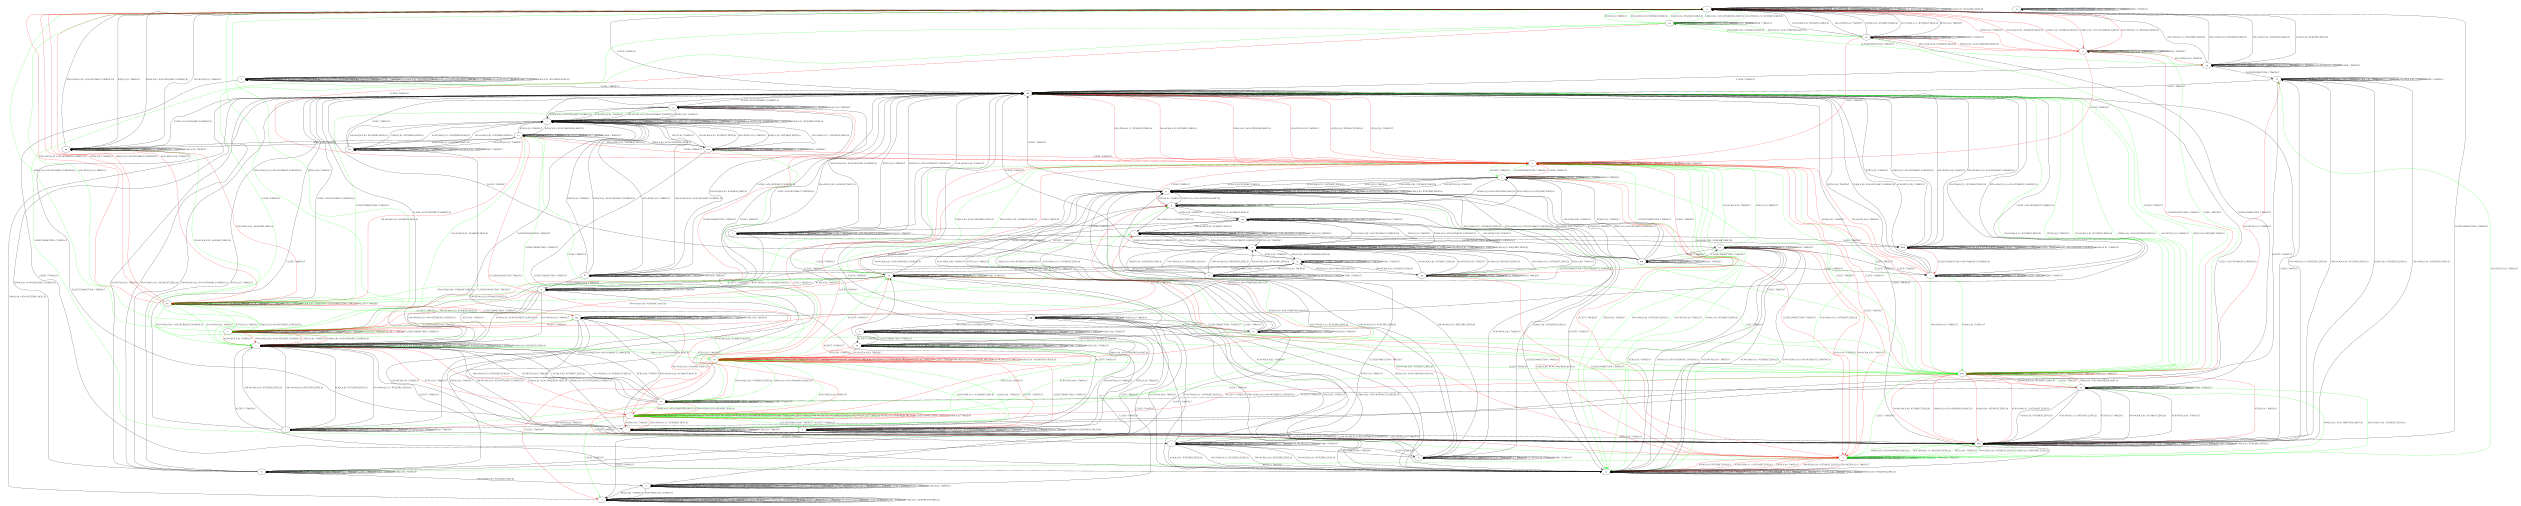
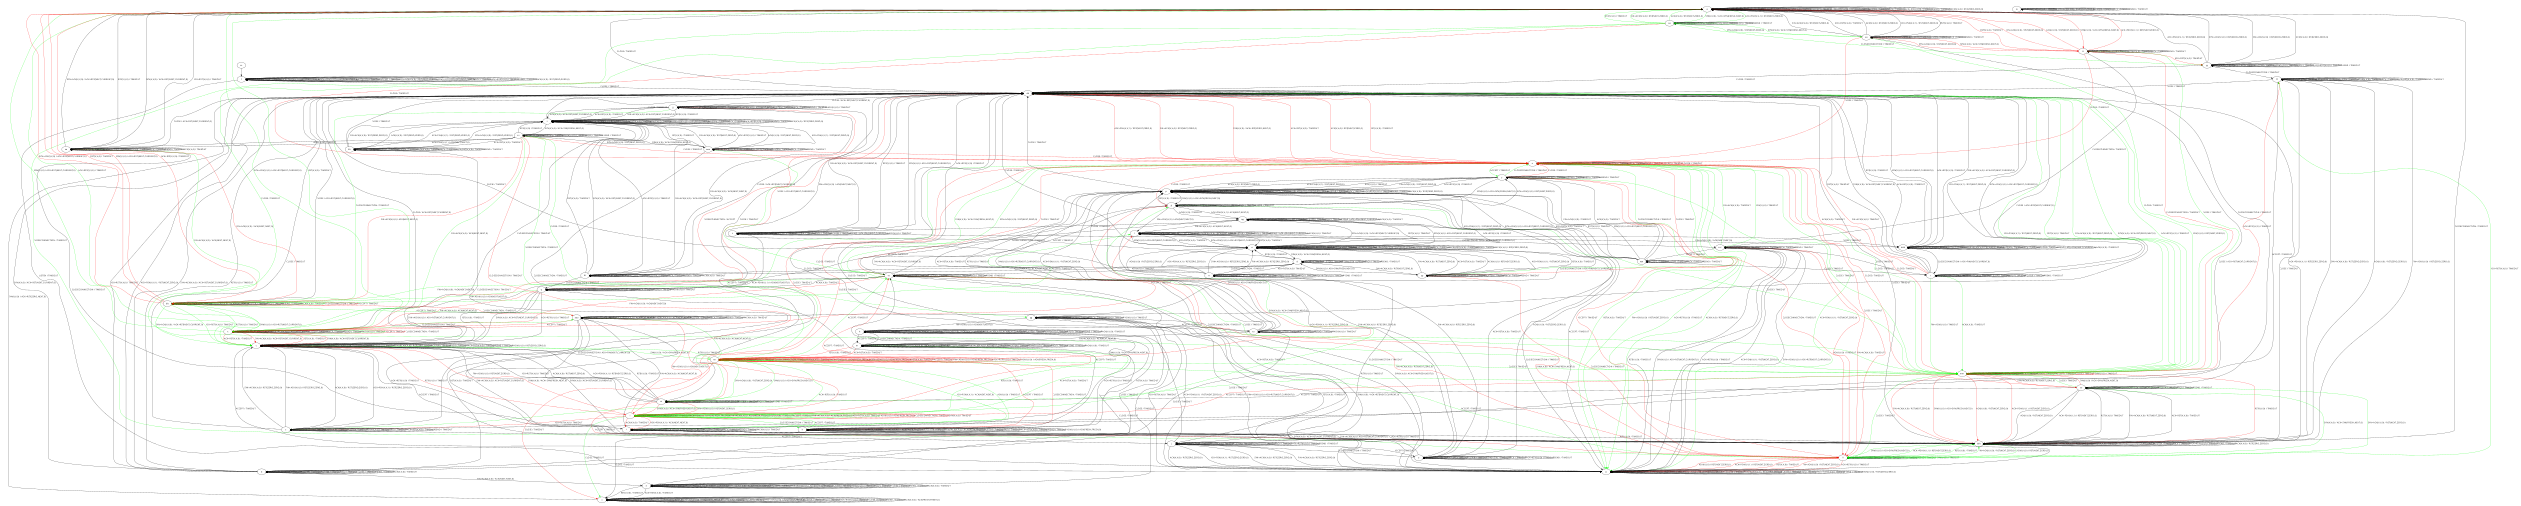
none -> (241, 65)
(851, 96) -> (849, 98)
(771, 211) -> (771, 211)
(719, 219) -> (719, 219)
(1930, 252) -> (1930, 252)
(1682, 259) -> (1985, 208)
(1702, 300) -> none
(1177, 323) -> (791, 292)
(1053, 465) -> (1340, 383)
